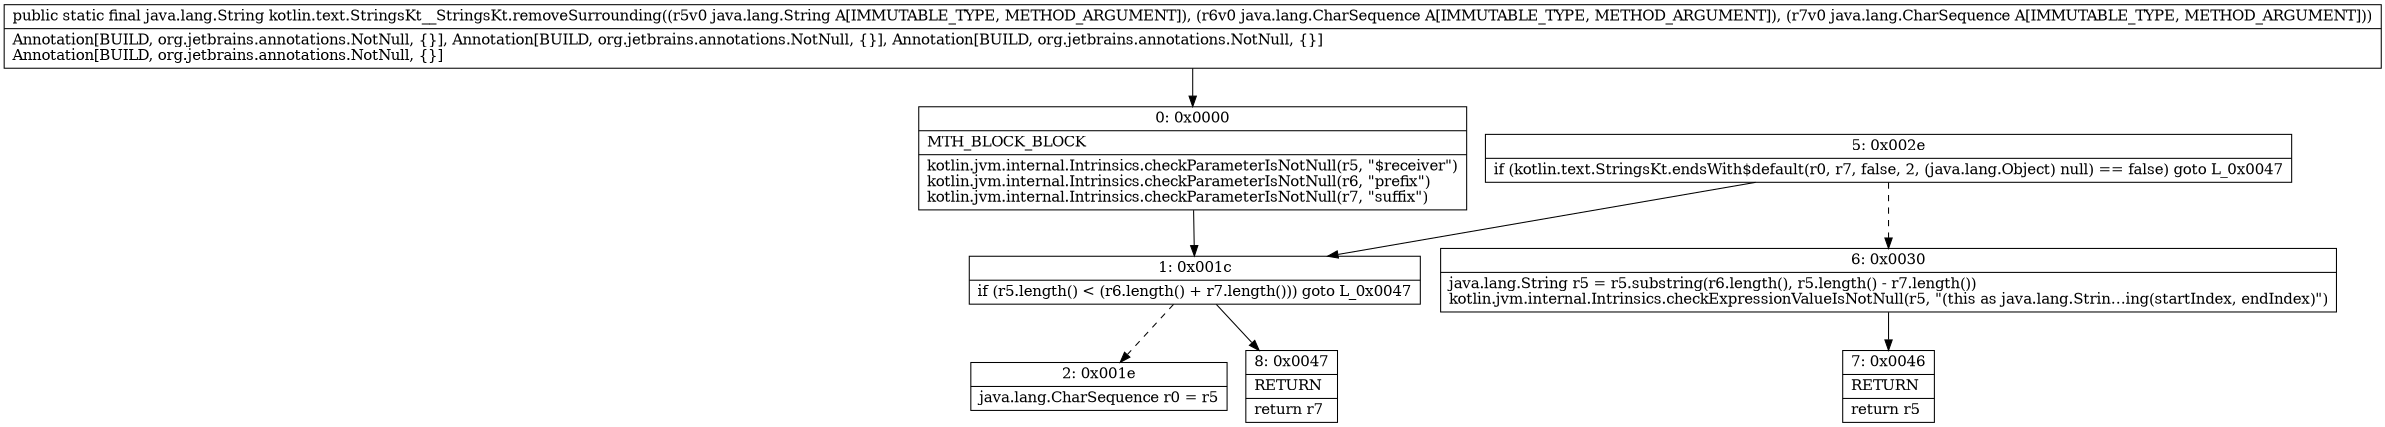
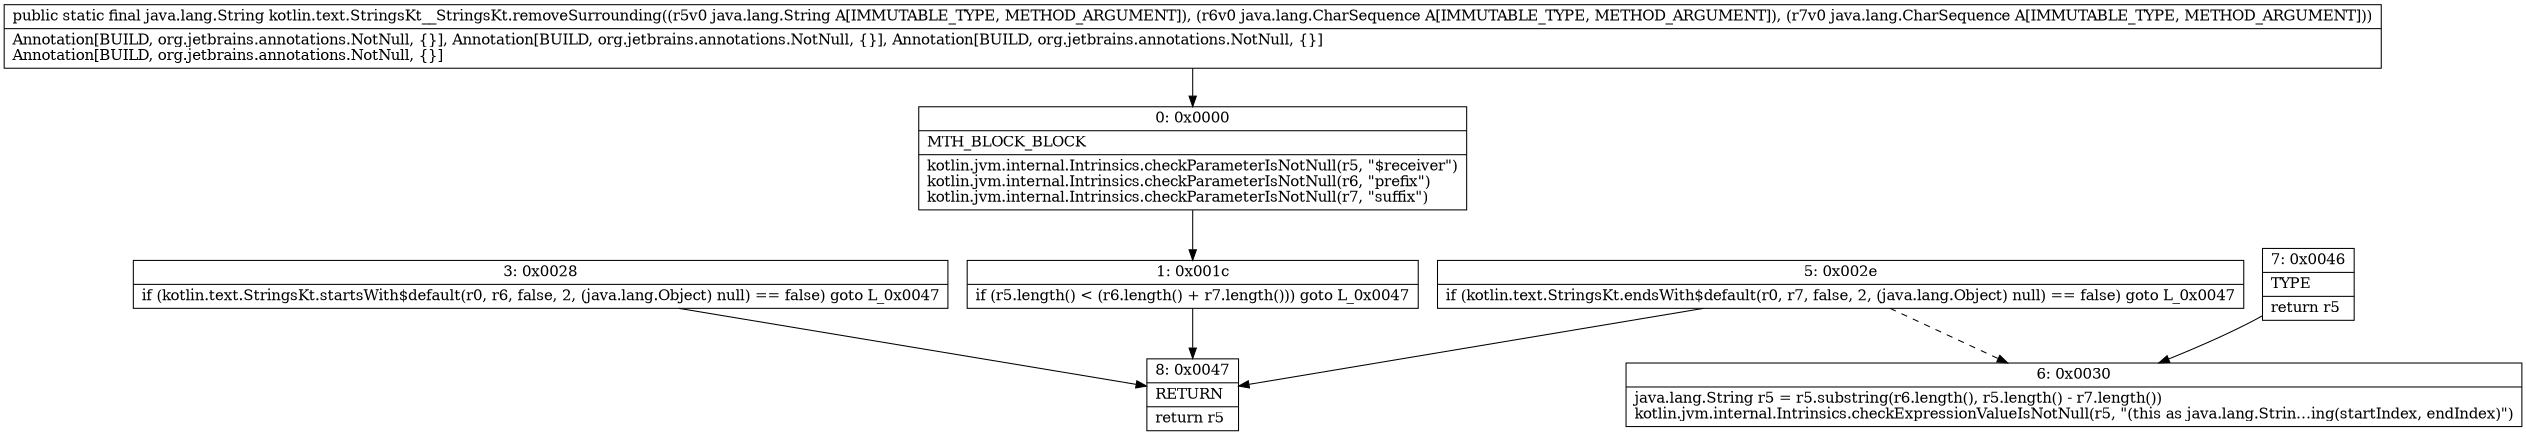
(1547, 218) -> (1476, 346)
none -> (541, 284)
(1889, 326) -> (2216, 339)
(1099, 386) -> none
(1885, 386) -> (2291, 284)
(1289, 410) -> (1190, 418)
